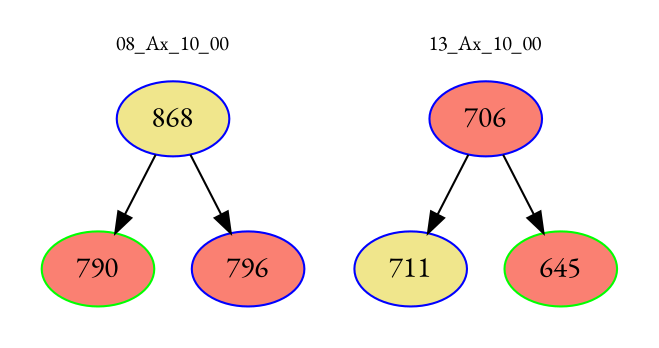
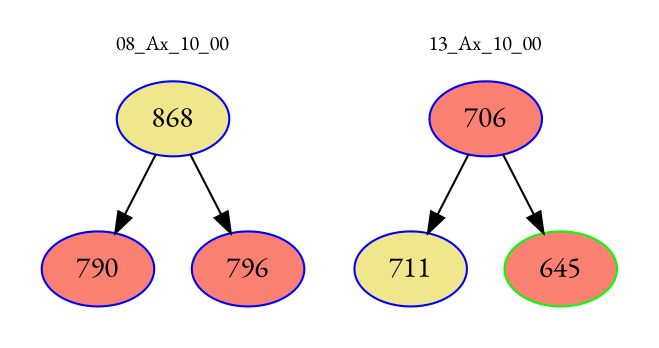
(98, 269) -> (98, 269)
